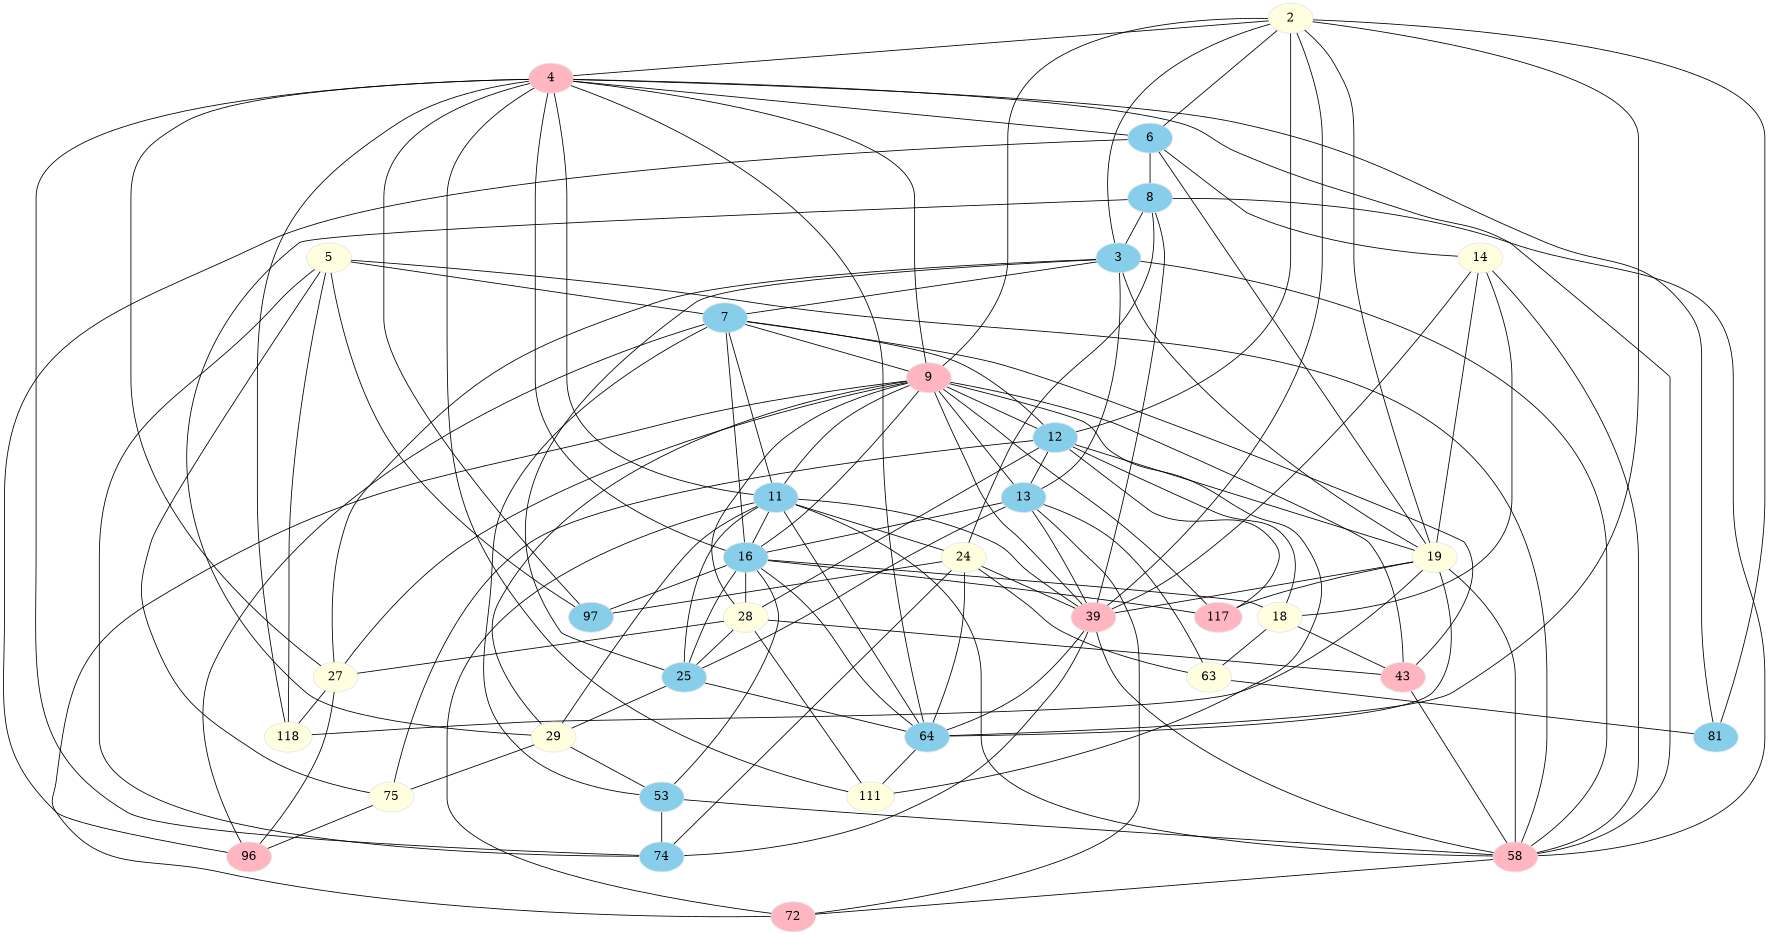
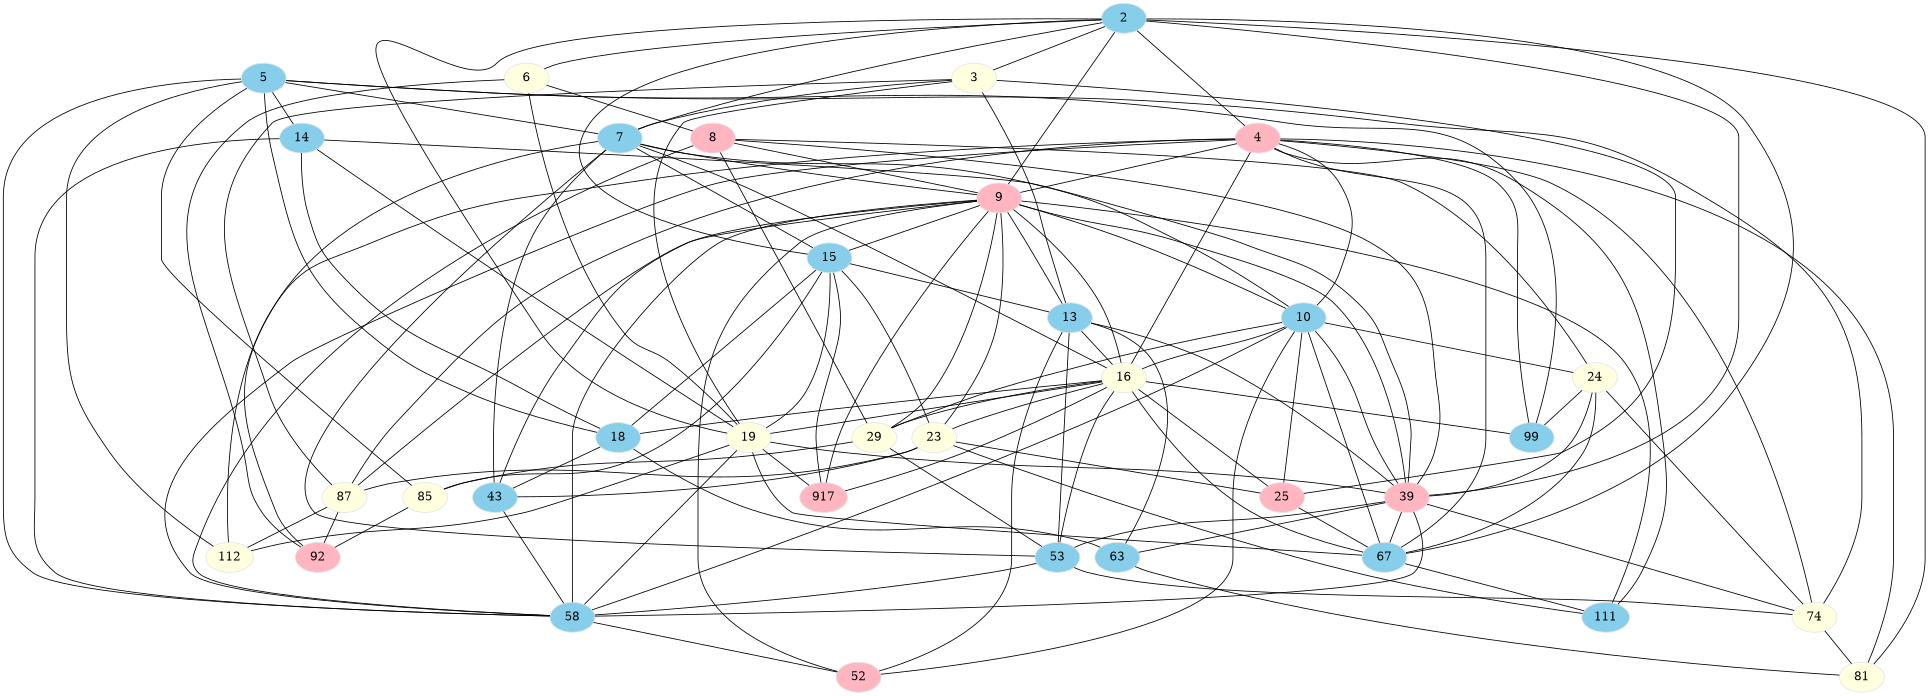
(1291, 18) -> (1124, 18)
none -> (868, 68)
(850, 108) -> none
(1150, 138) -> (527, 78)
(1150, 198) -> (713, 138)
(1134, 228) -> (899, 177)
(1300, 232) -> (285, 111)
(329, 258) -> (264, 78)
(1118, 258) -> (974, 78)
(1480, 258) -> (302, 138)
none -> (352, 318)
none -> (903, 413)
(1555, 430) -> (662, 292)
(1055, 438) -> (829, 258)
(776, 498) -> (1304, 318)
none -> (1221, 521)
(746, 557) -> (1124, 378)
(854, 588) -> (1063, 443)
(591, 617) -> (1532, 438)
(746, 617) -> (934, 438)
(1218, 617) -> (824, 498)
(1280, 617) -> (618, 438)
(1069, 635) -> (1262, 527)
none -> (1838, 647)
(336, 677) -> (344, 498)
(684, 677) -> (1282, 498)
(1209, 677) -> (1117, 557)
(1403, 677) -> (495, 498)
(619, 707) -> (995, 399)
(288, 737) -> (230, 557)
(927, 737) -> (1384, 557)
(1716, 737) -> (1862, 677)
(391, 797) -> (425, 498)
(871, 797) -> (1606, 617)
(249, 857) -> (318, 557)
(662, 857) -> (1814, 617)
(1515, 857) -> (572, 617)
(793, 917) -> (859, 677)
